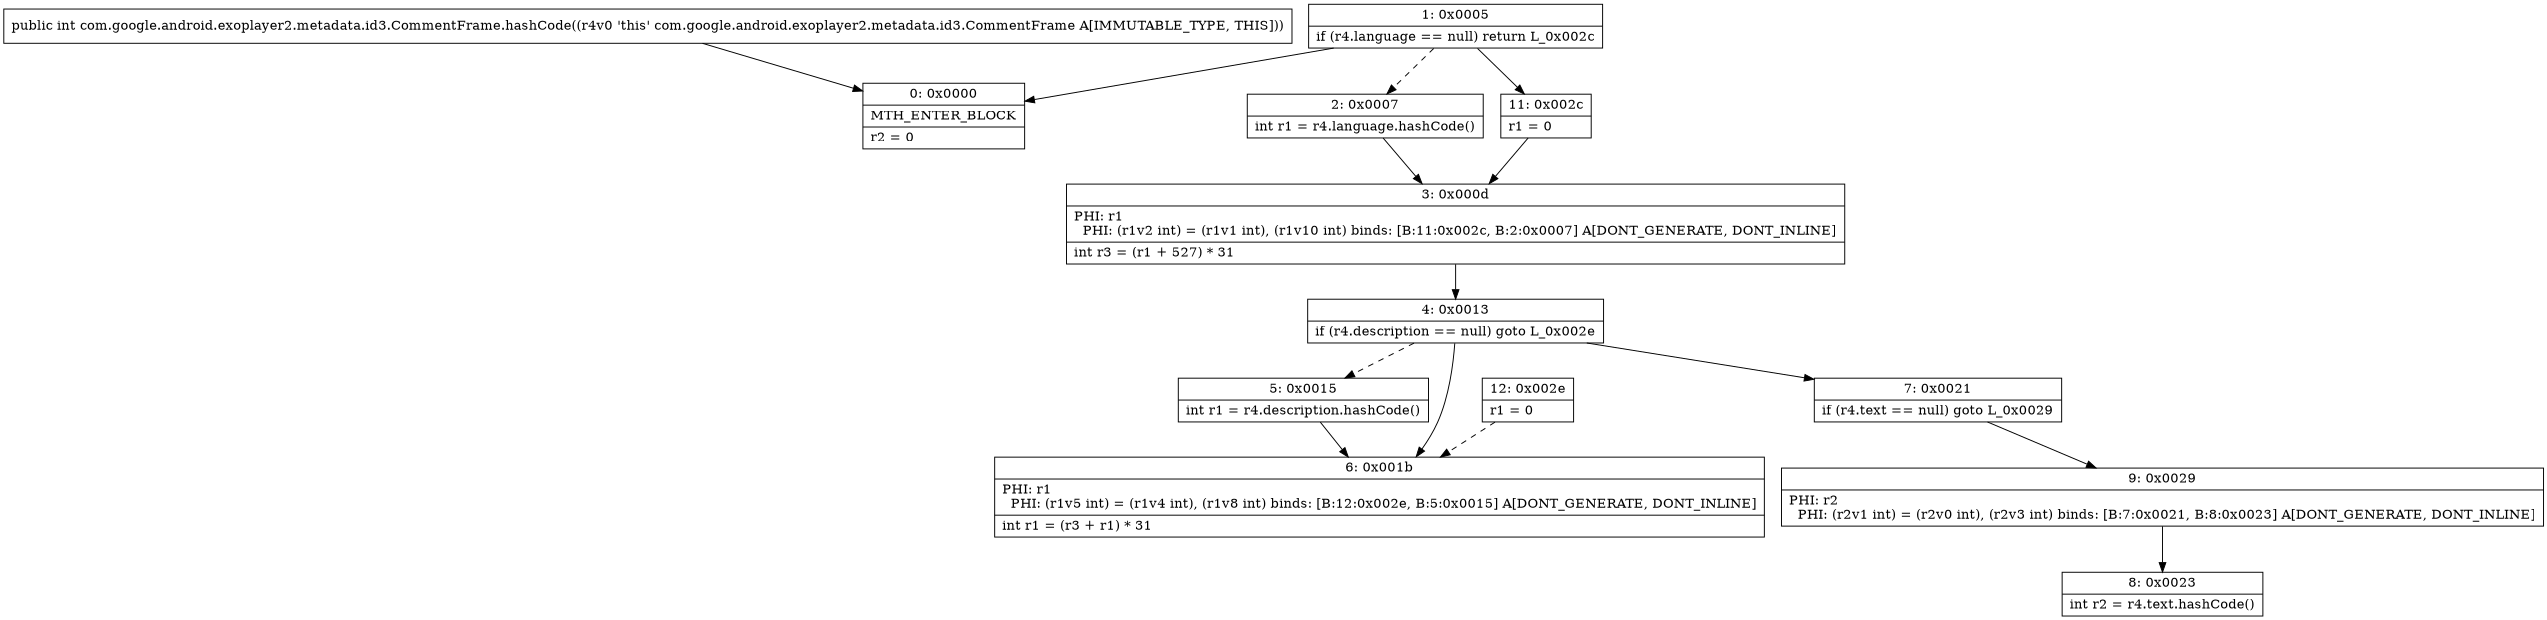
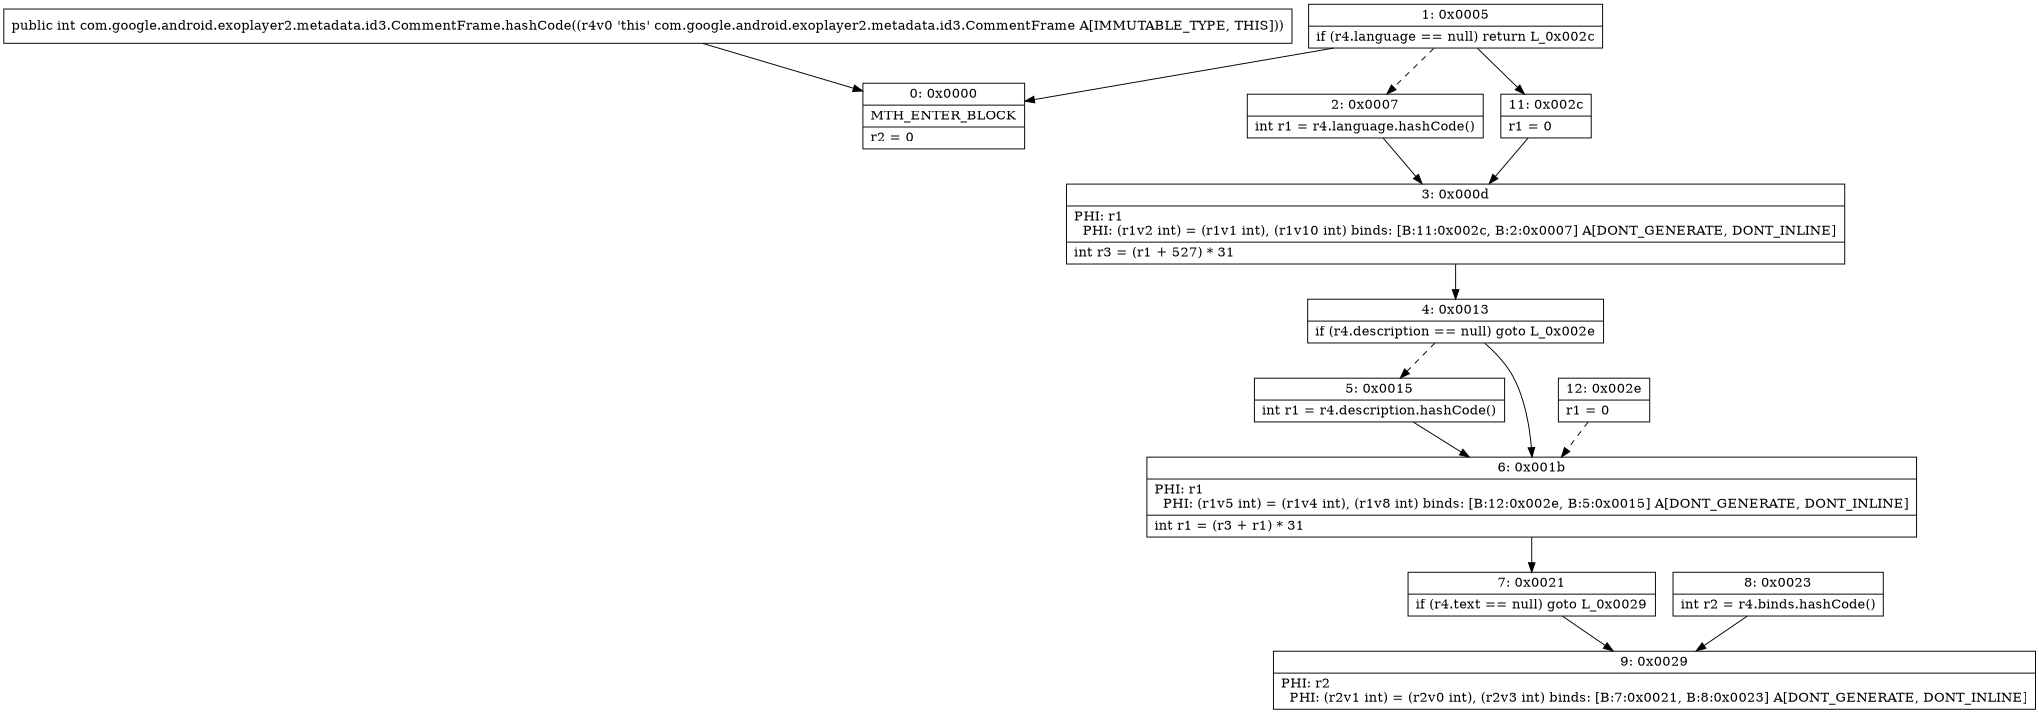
(1696, 360) -> (1532, 550)
(2163, 544) -> (1726, 631)
(2163, 605) -> (1778, 605)
